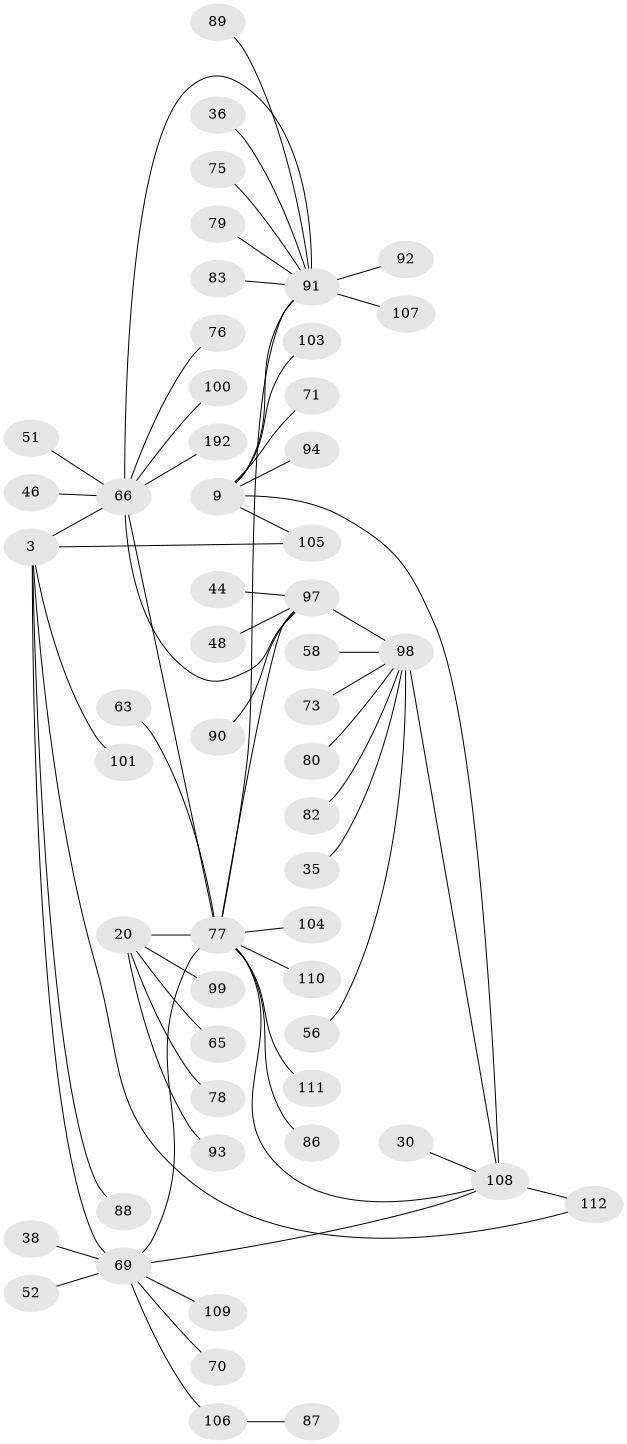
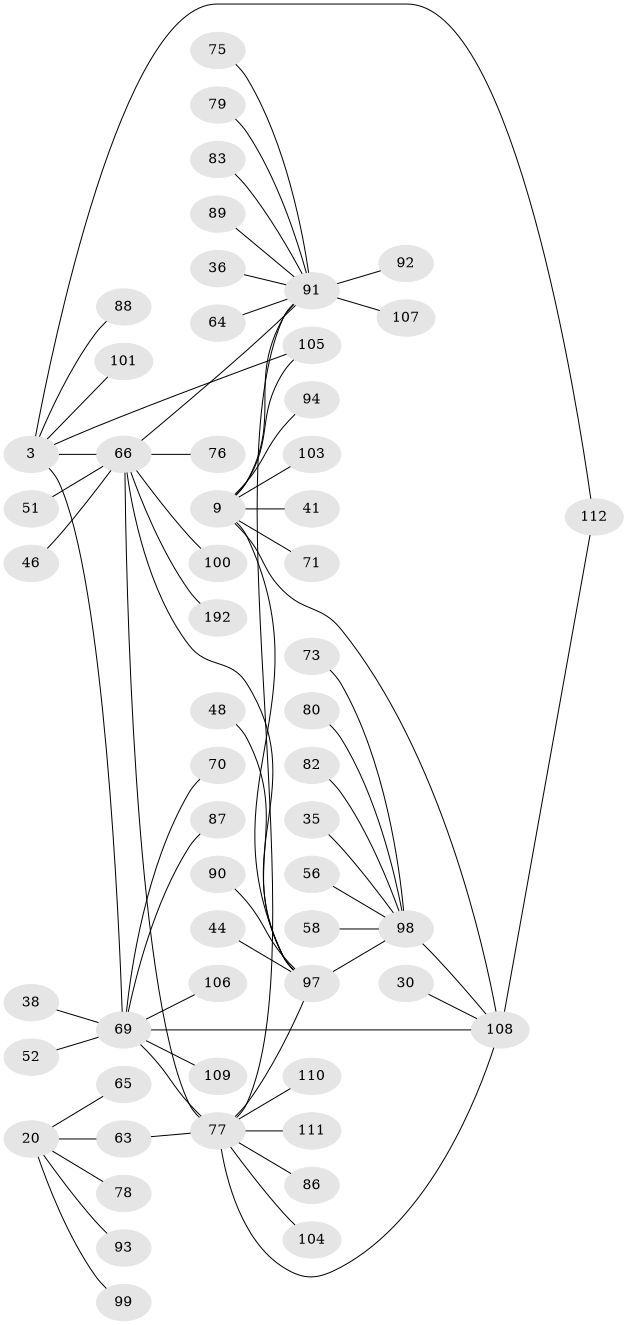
none -> (218, 323)
none -> (312, 509)
none -> (272, 700)
(171, 935) -> (78, 1139)
(266, 1422) -> (156, 914)
